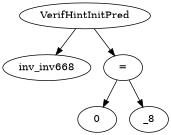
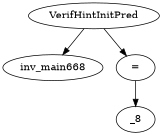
(47, 68) -> (53, 68)
(97, 119) -> none
